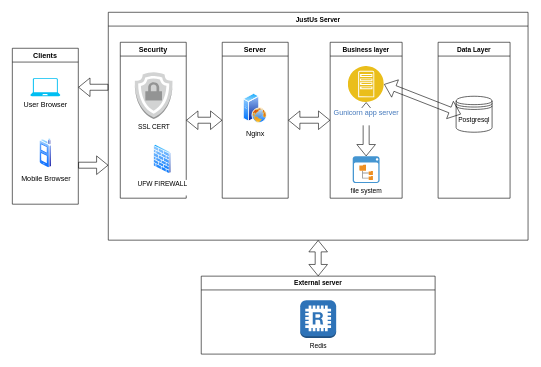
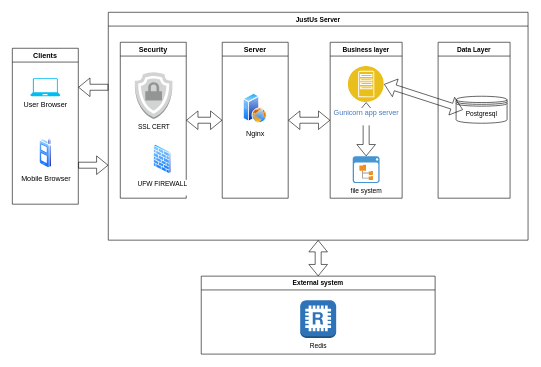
(474, 114) -> (482, 110)
(318, 284) -> (318, 284)
